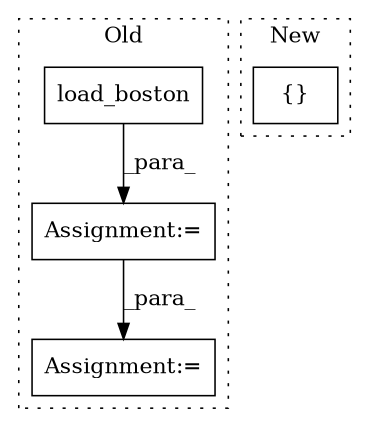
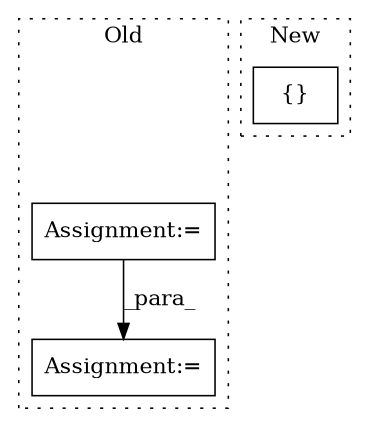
(124, 95) -> none
